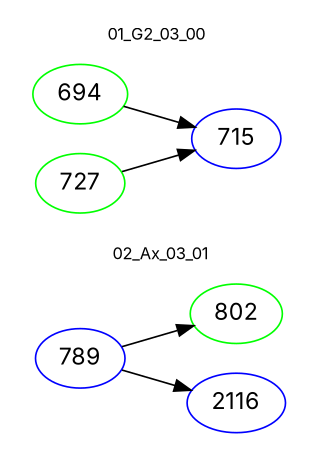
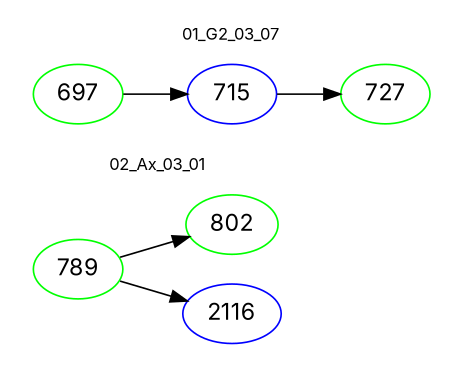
(157, 36) -> (232, 36)
(80, 94) -> (78, 94)
(150, 163) -> (300, 94)
(80, 358) -> (78, 269)
